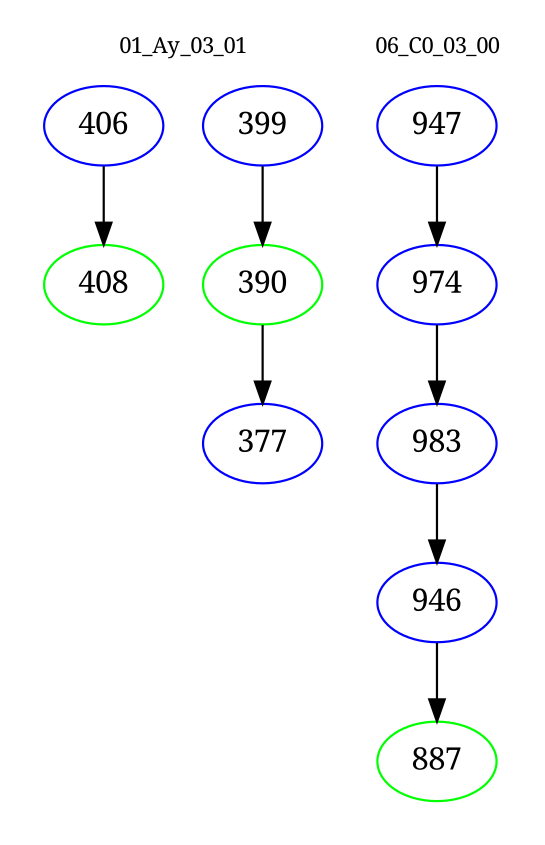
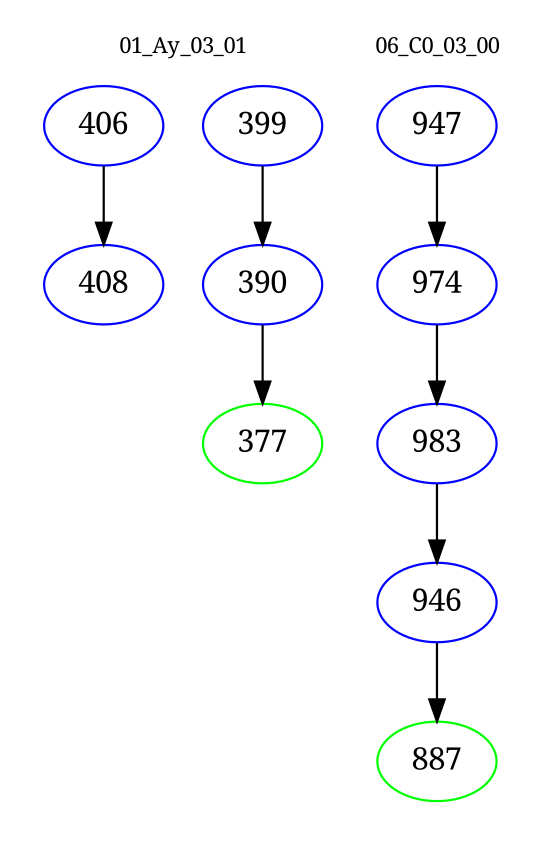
(104, 285) -> (104, 285)
(263, 285) -> (263, 285)
(263, 444) -> (263, 444)
